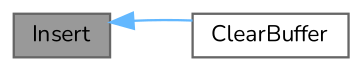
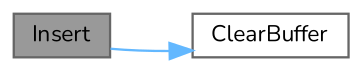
(163, 20) -> (140, 51)
